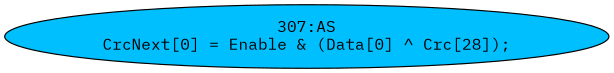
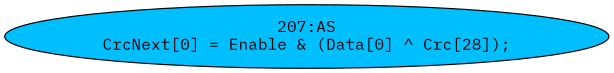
(307, 37) -> (307, 37)
